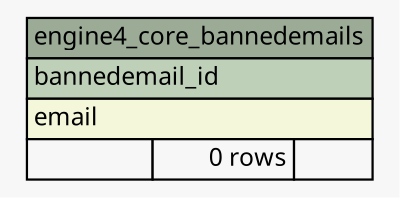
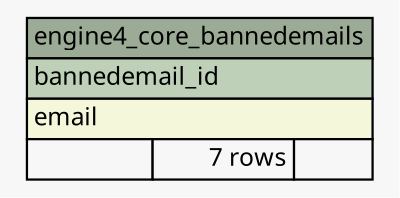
(248, 158) -> (248, 158)
